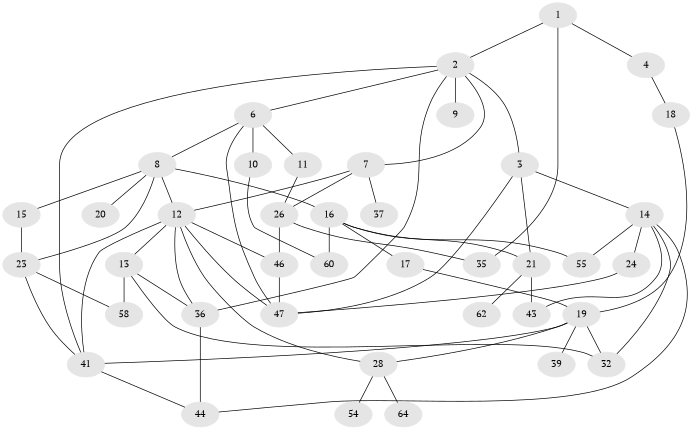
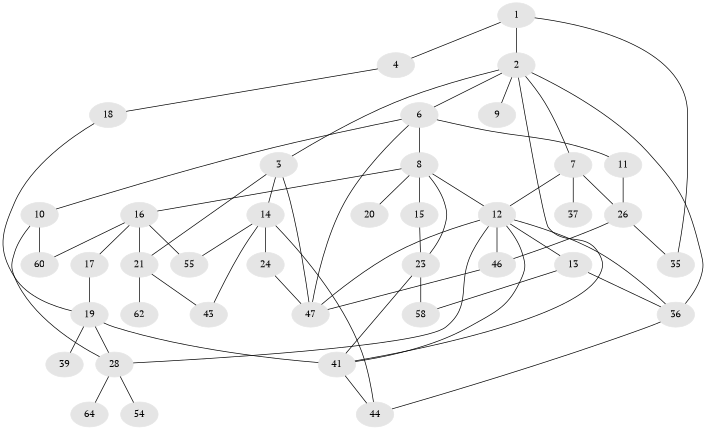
none -> (31, 304)
(606, 365) -> none
